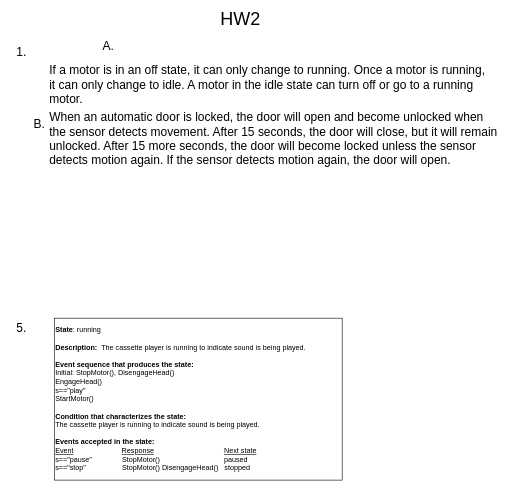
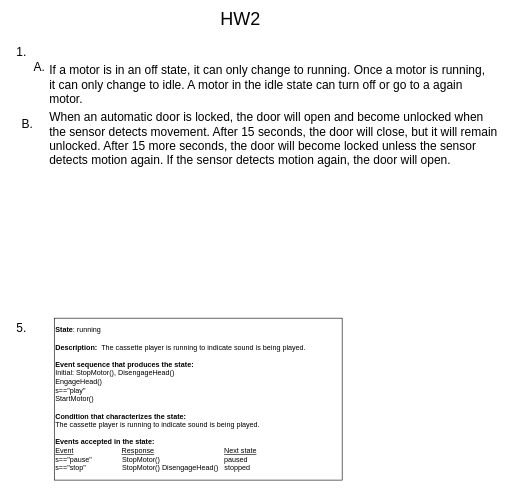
(108, 45) -> (39, 66)
(295, 84) -> (295, 84)
(39, 123) -> (27, 123)
